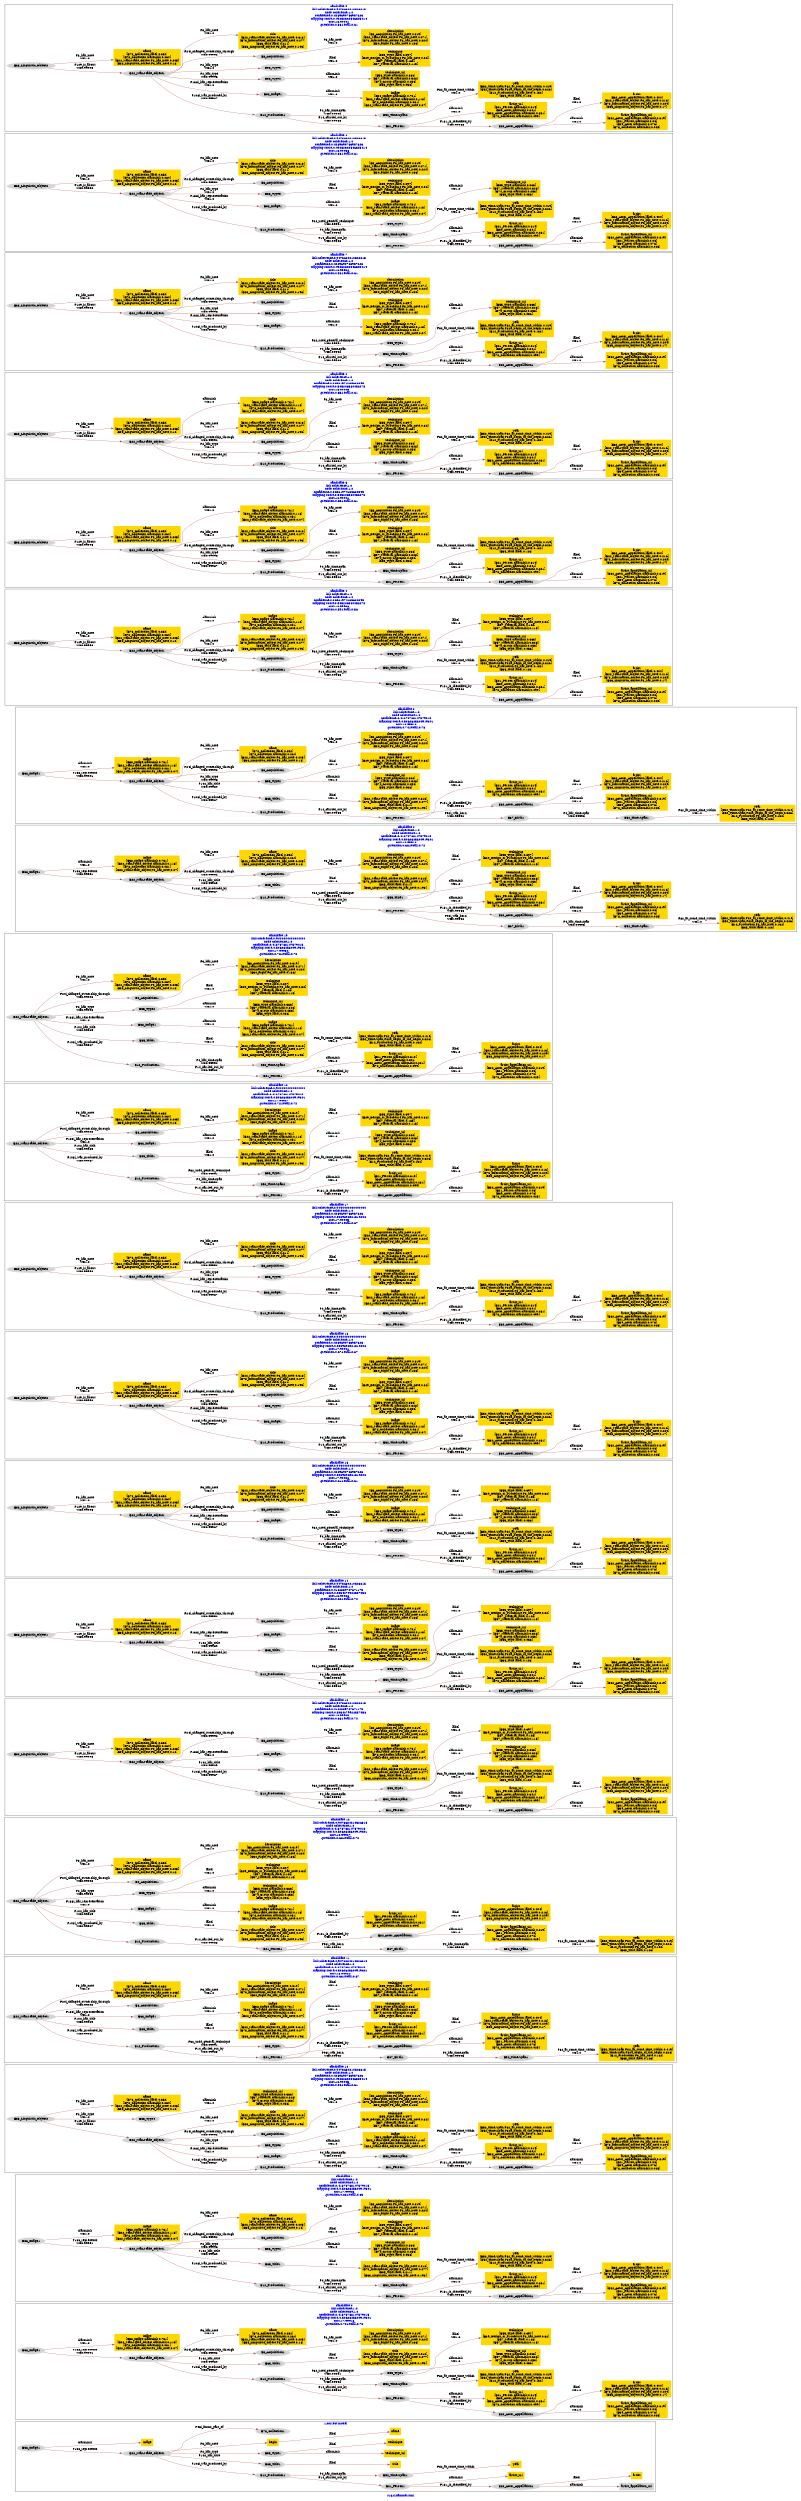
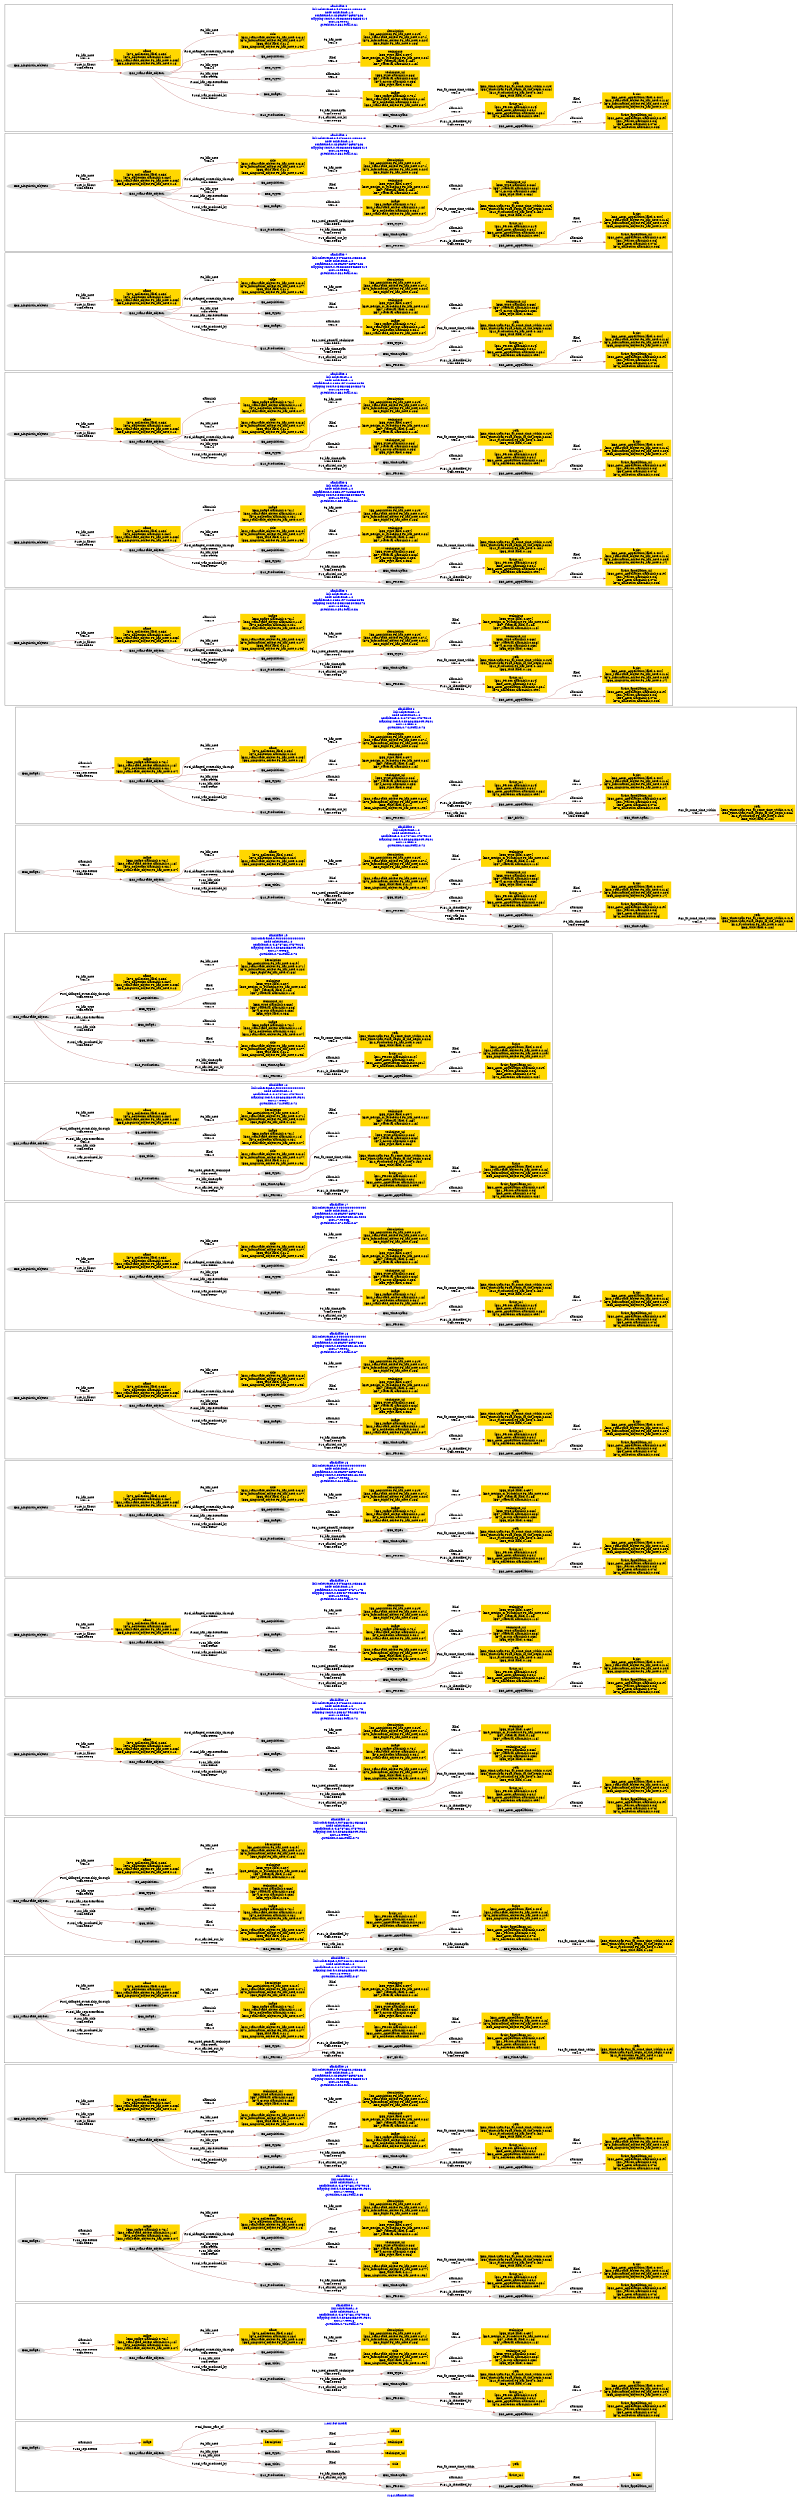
(273, 2442) -> (273, 2442)
